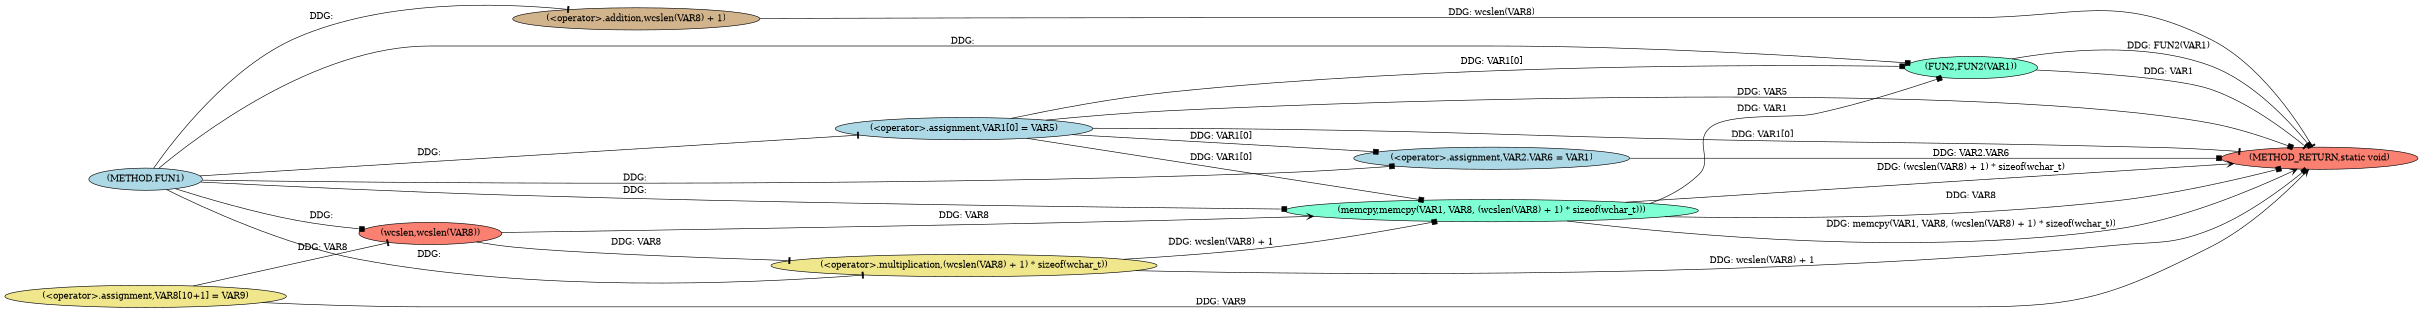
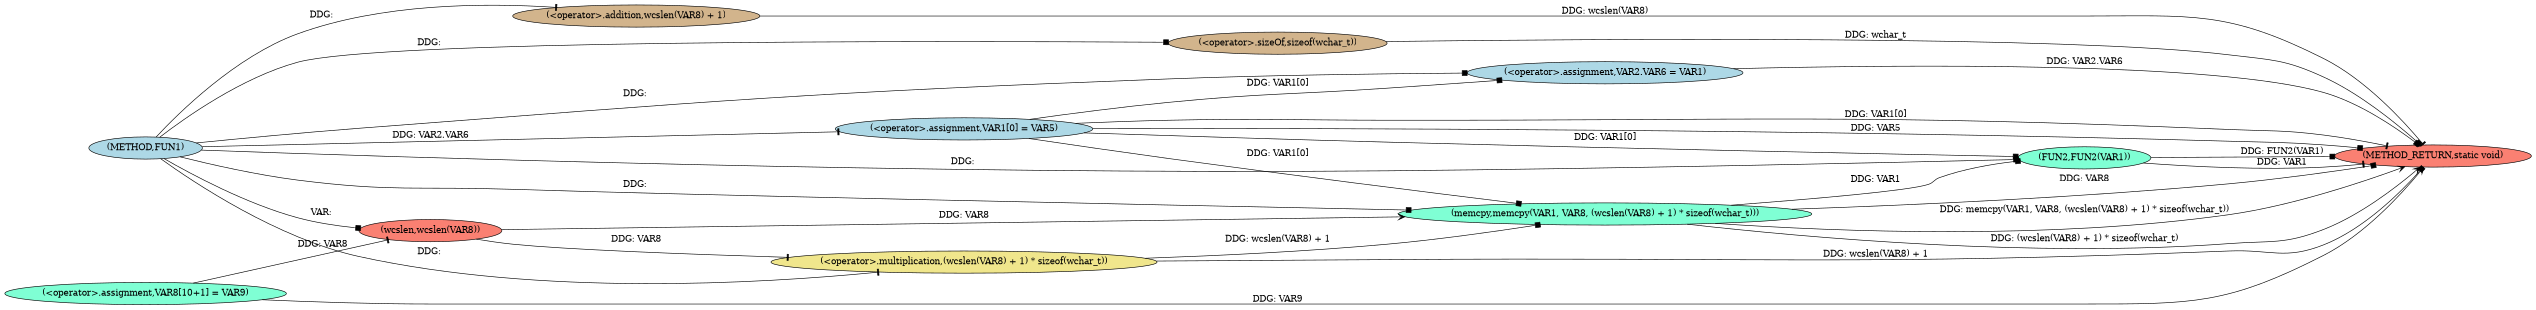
none -> (1278, 43)
(430, 153) -> (430, 135)
(323, 216) -> (323, 213)
(146, 296) -> (146, 294)
